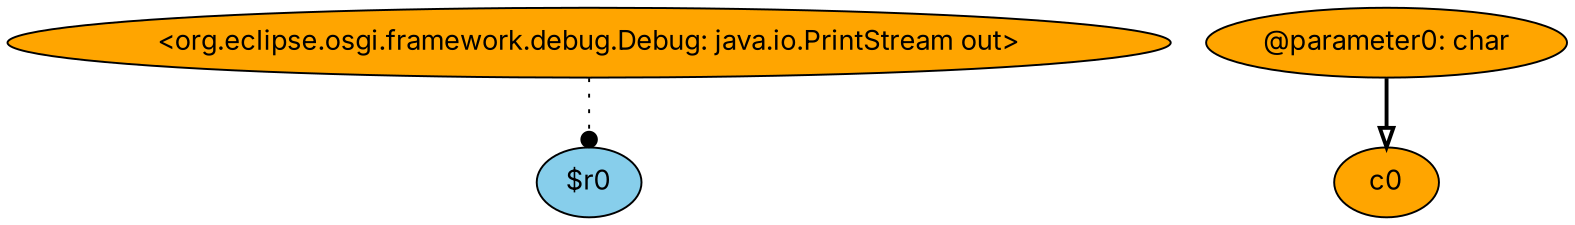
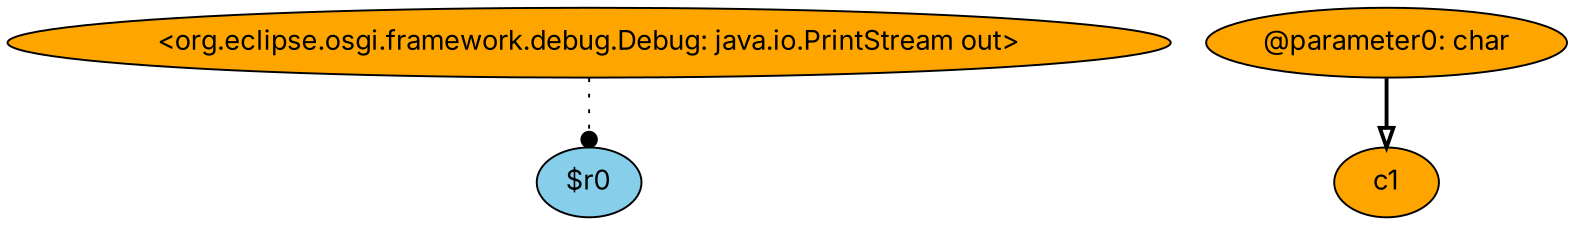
(1387, 182) -> (1387, 182)
